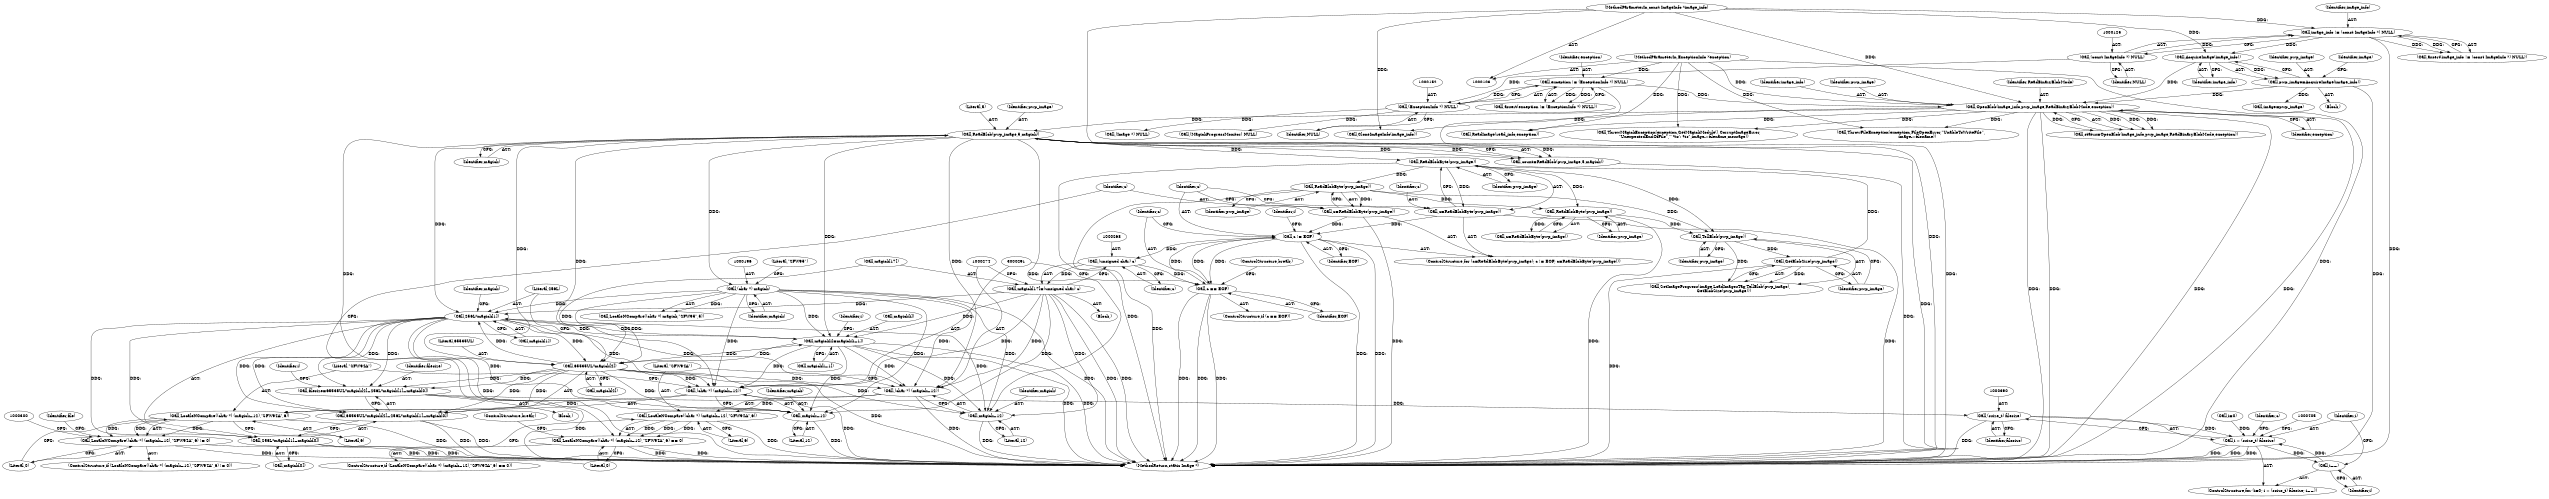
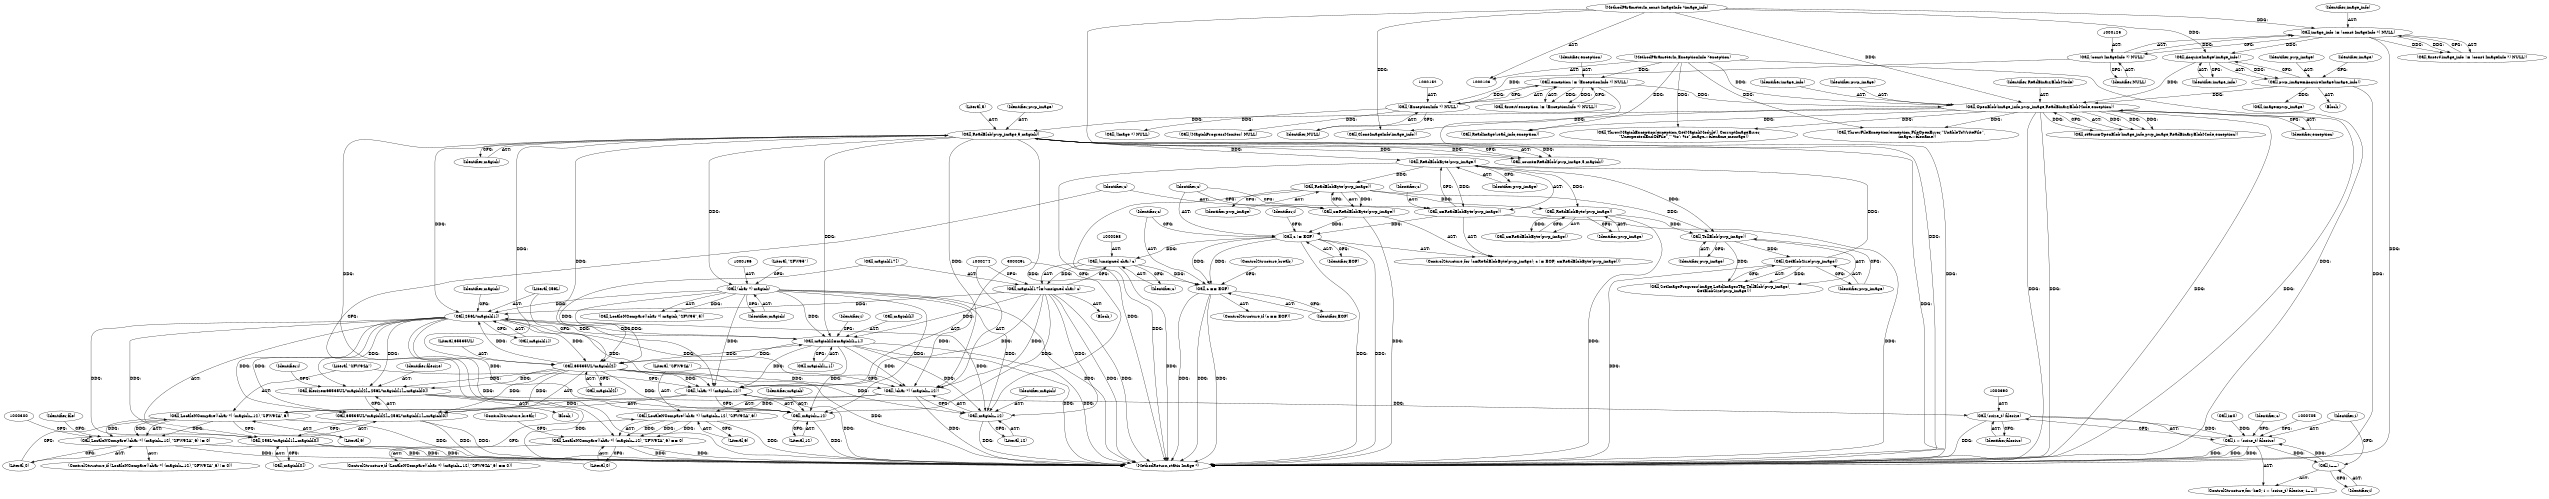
(1193, 245) -> none
(1951, 449) -> (1166, 352)
